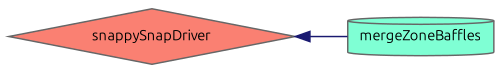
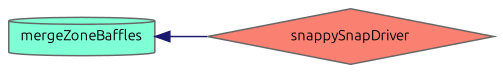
(329, 37) -> (188, 37)
